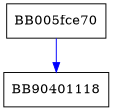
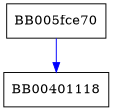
(56, 90) -> (56, 90)
